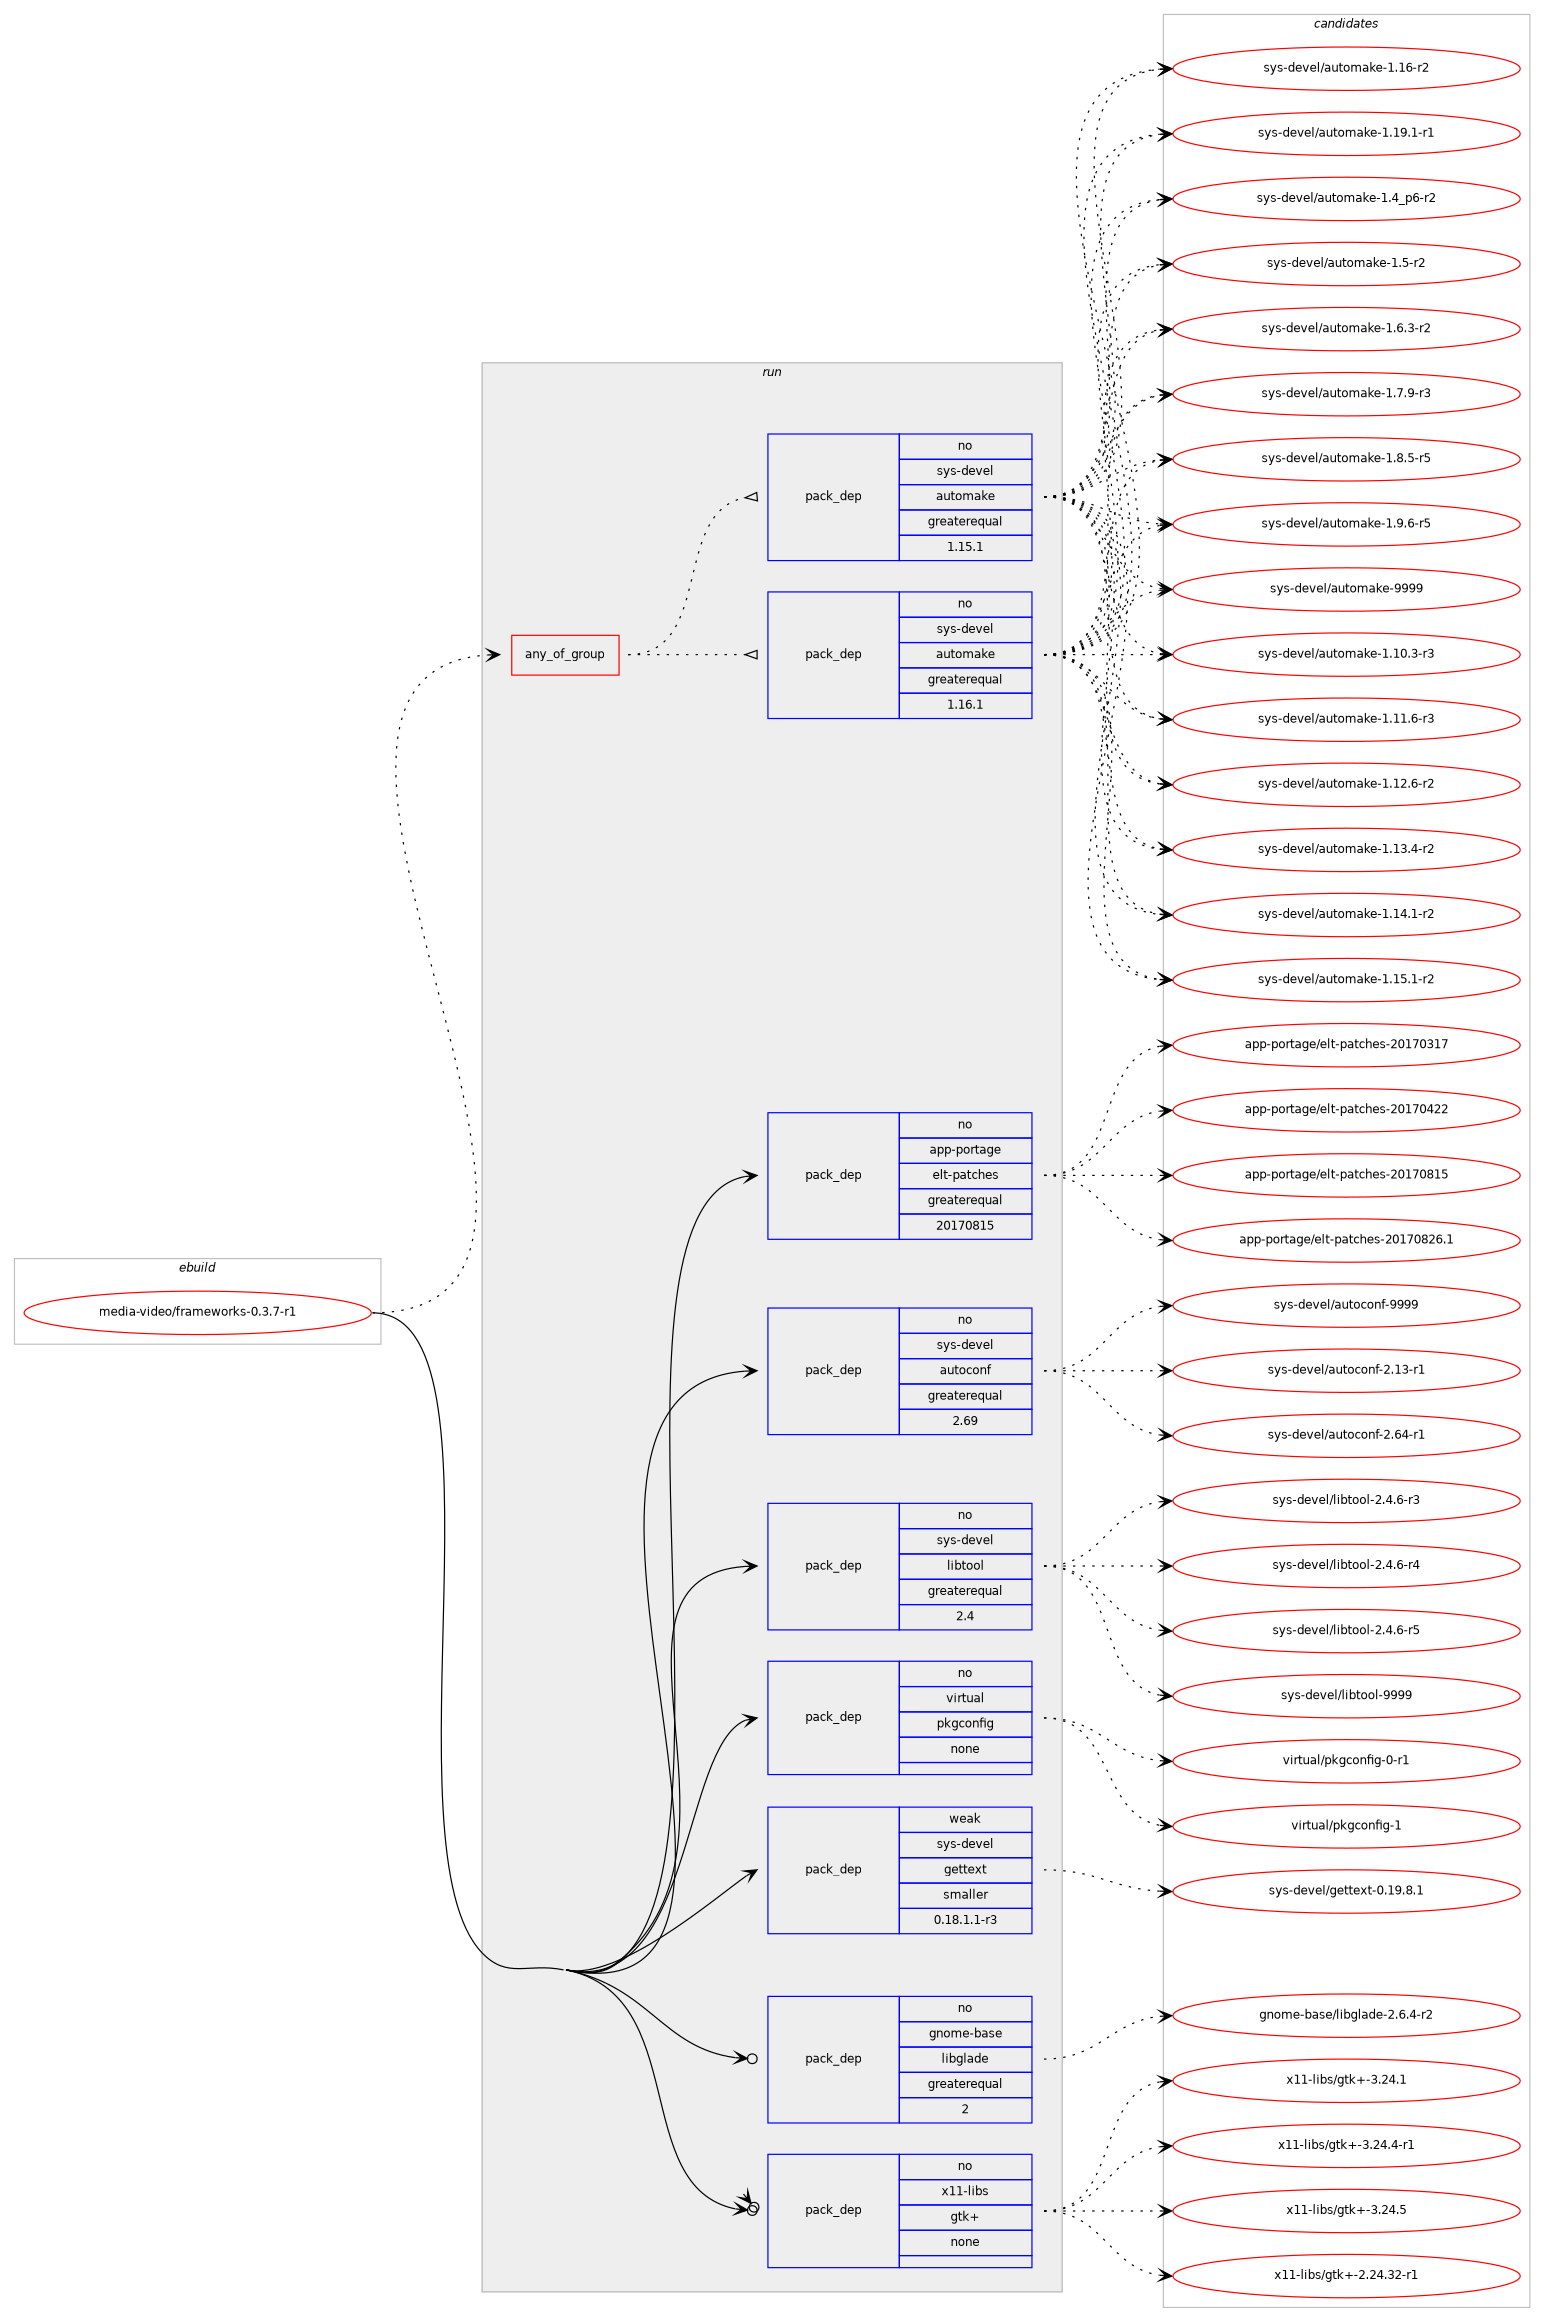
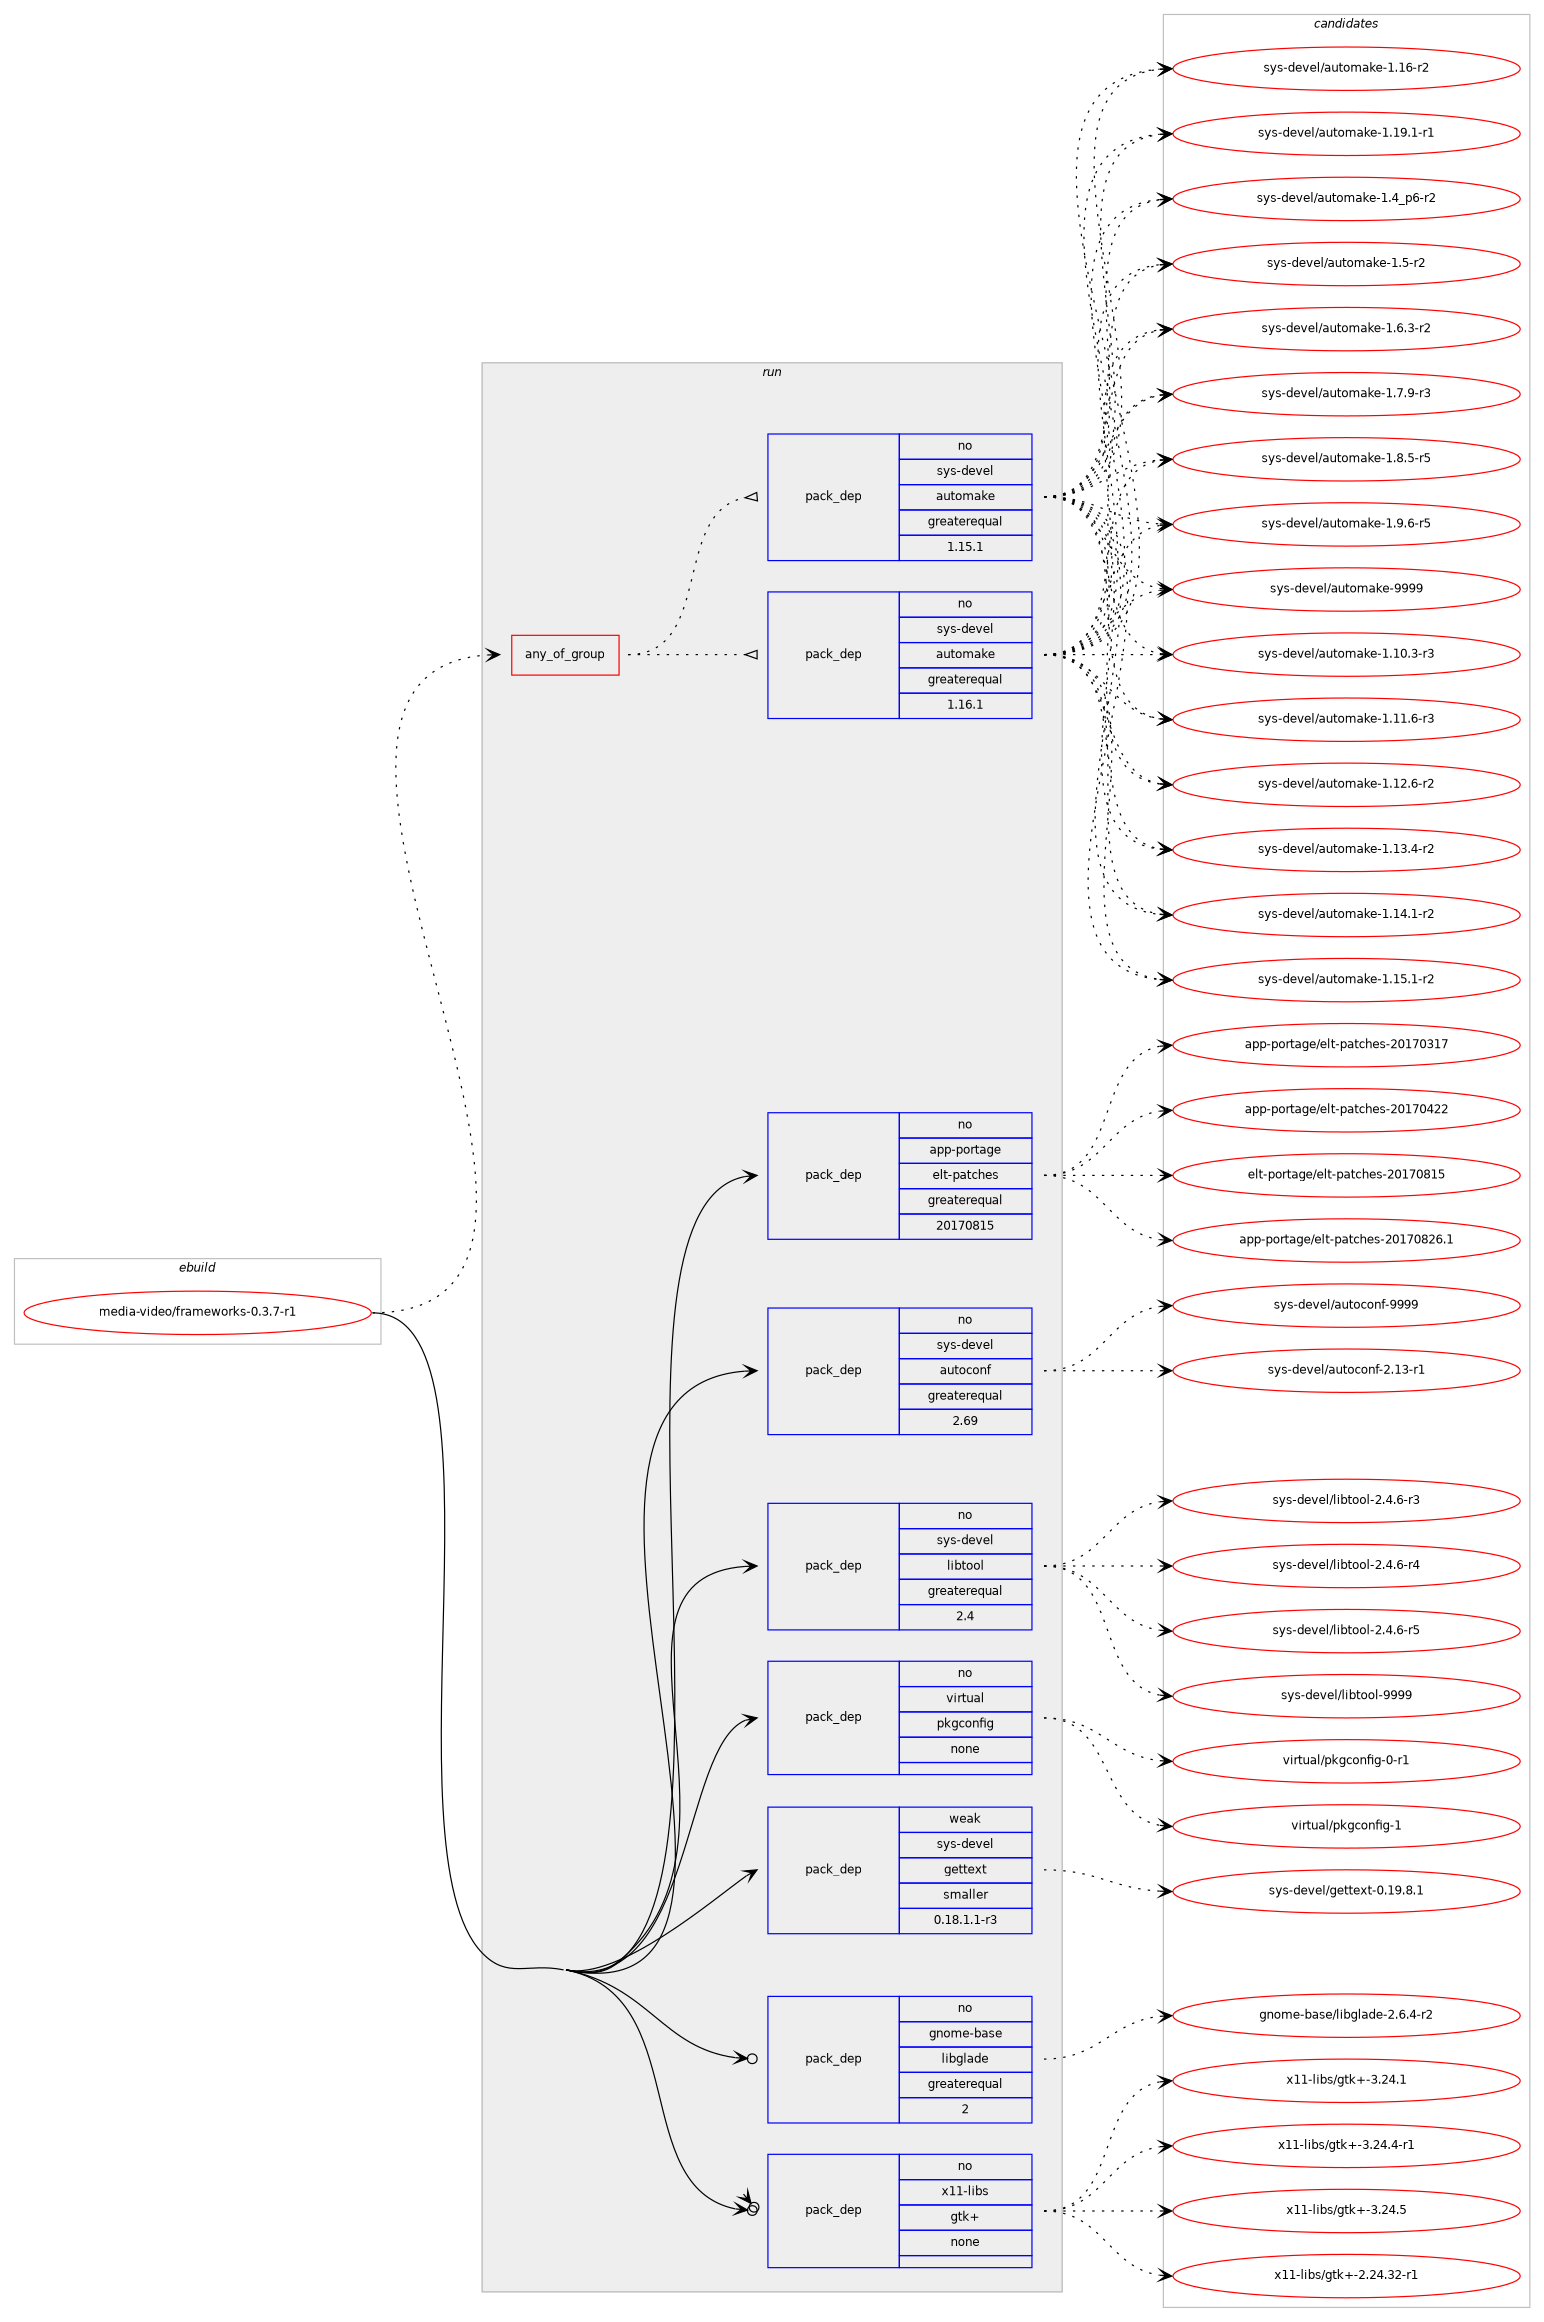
(1347, 1175) -> (1347, 1175)
(1347, 1436) -> none
